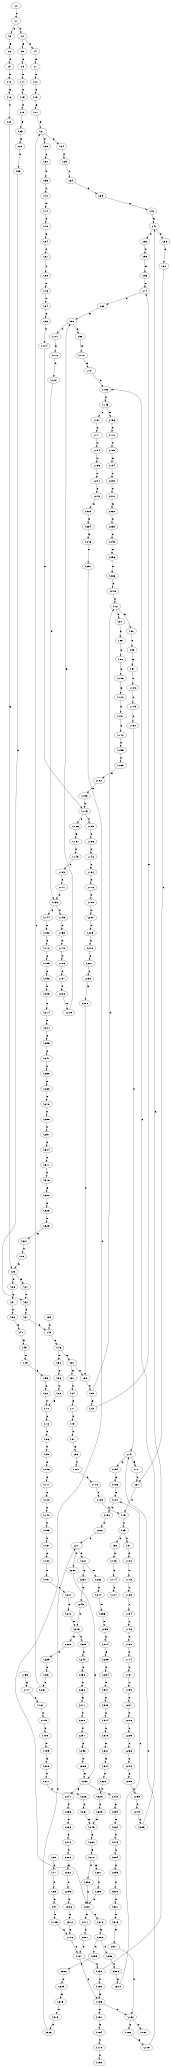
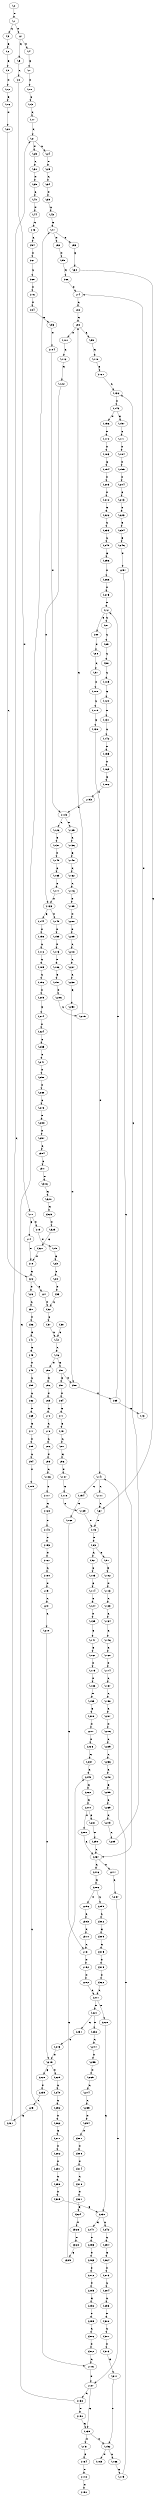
none -> (29, 1239)
(46, 1400) -> (31, 1407)
none -> (93, 1613)
